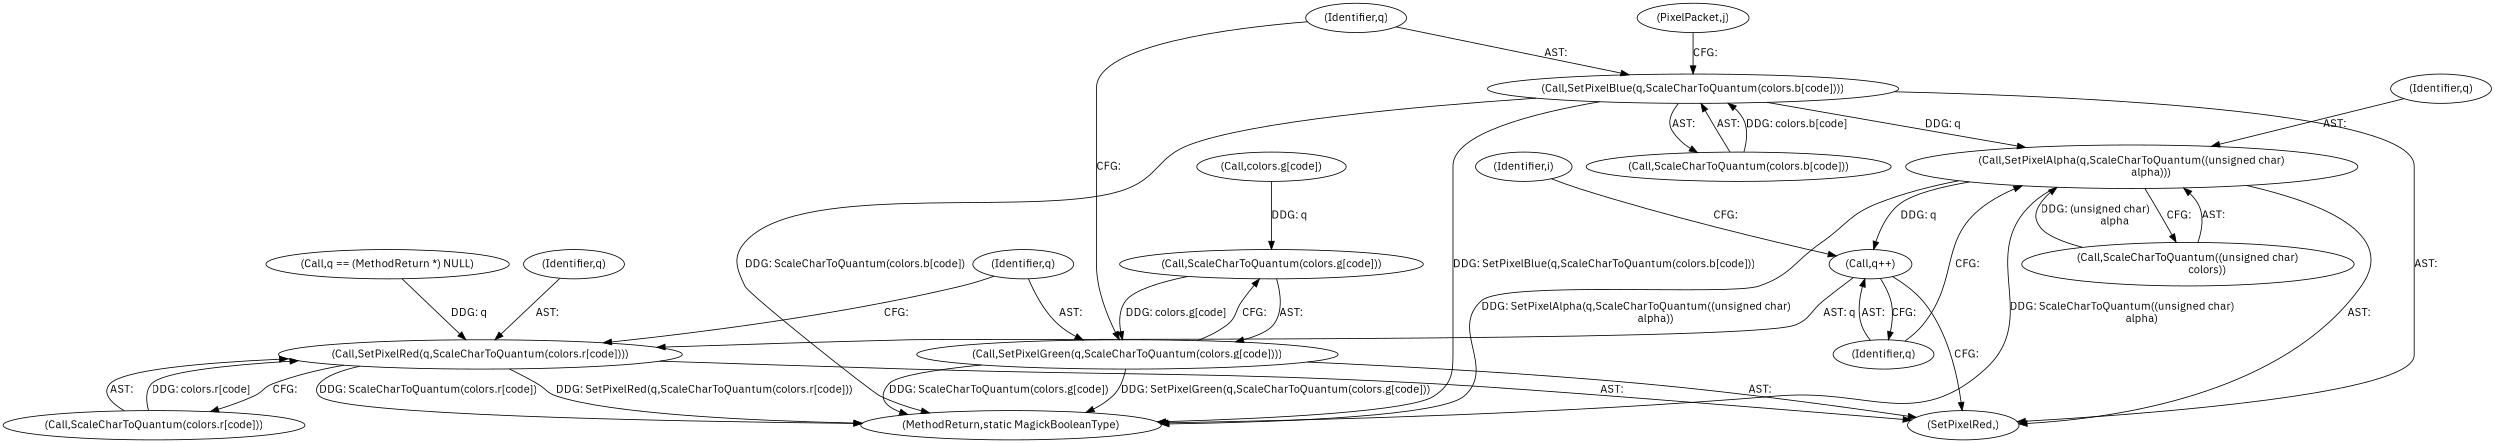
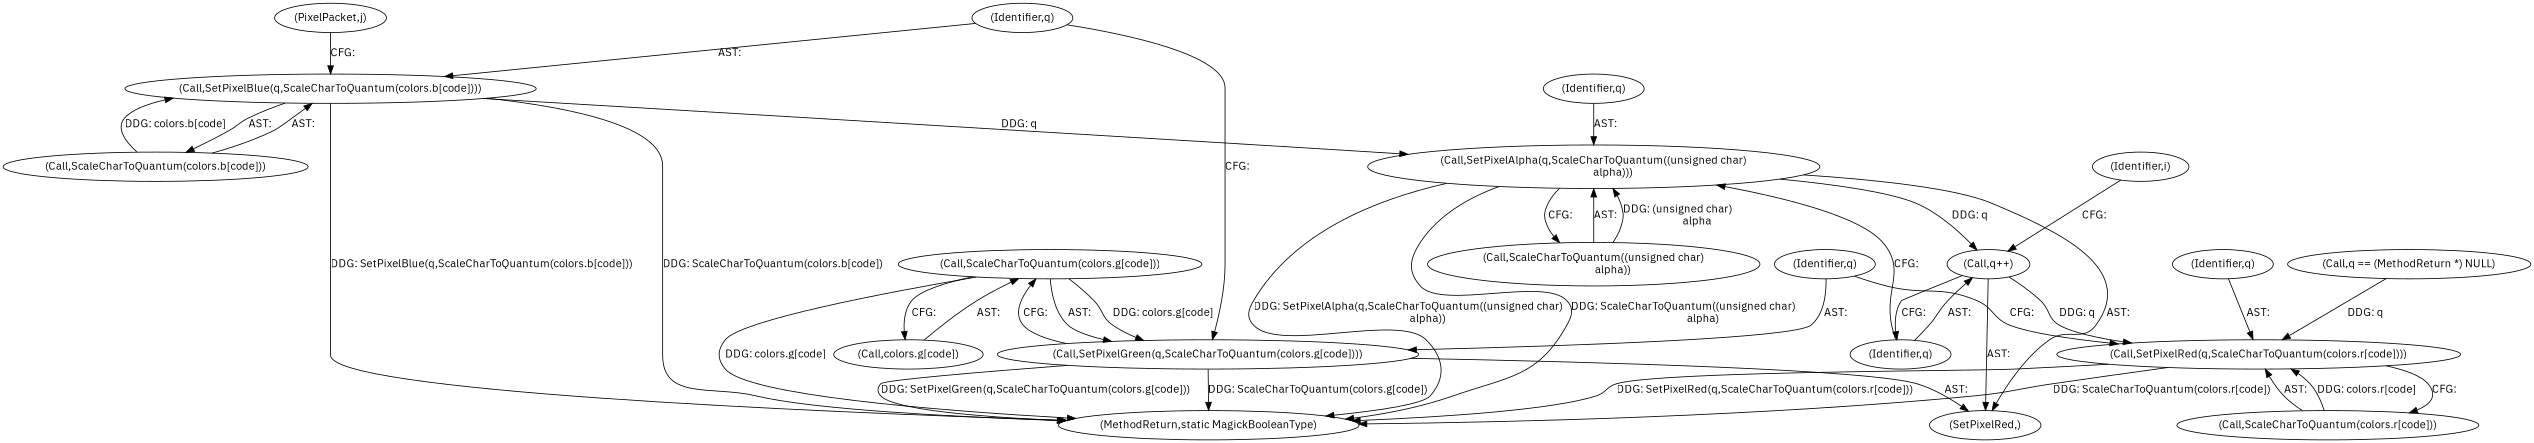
(2414, 193) -> none
(1290, 215) -> (990, 313)
(2188, 264) -> (1594, 264)
none -> (926, 291)
(1840, 313) -> (2078, 313)
(1968, 354) -> (2000, 354)
(1282, 377) -> none
none -> (750, 381)
